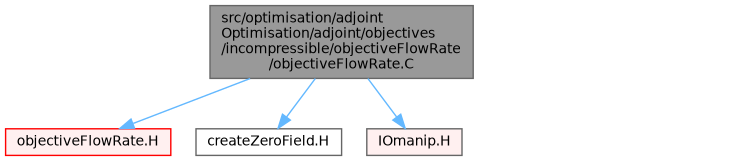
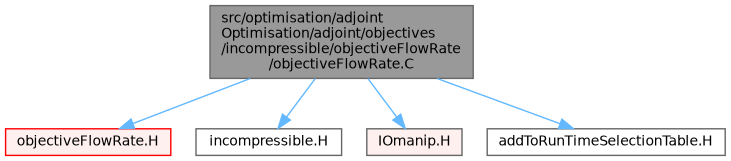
(269, 142) -> (269, 142)
none -> (606, 142)
